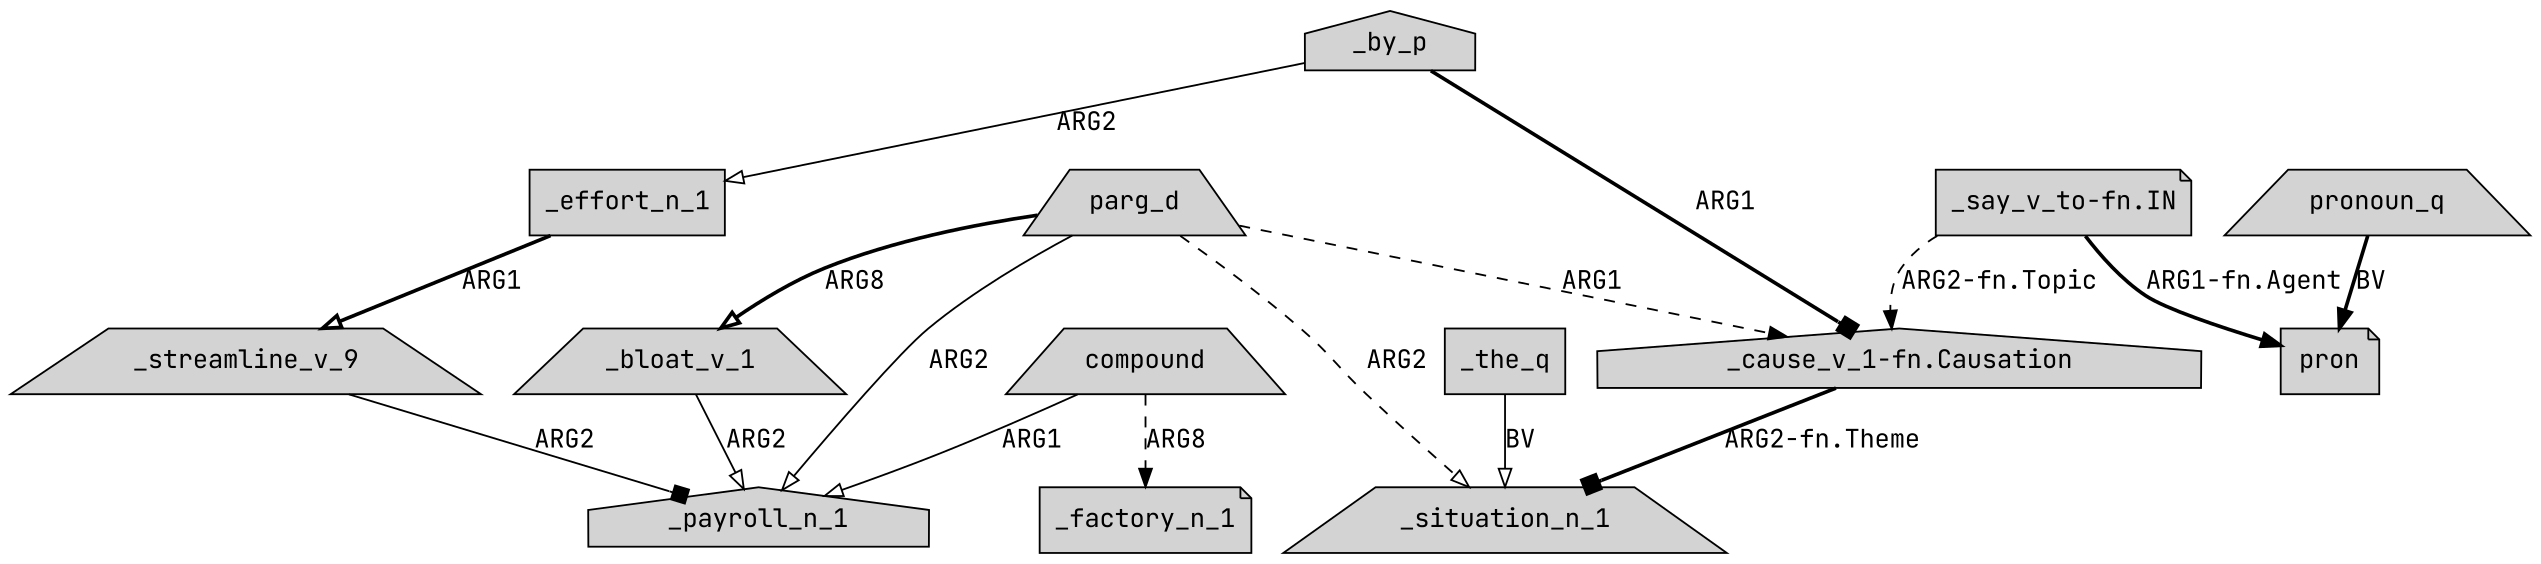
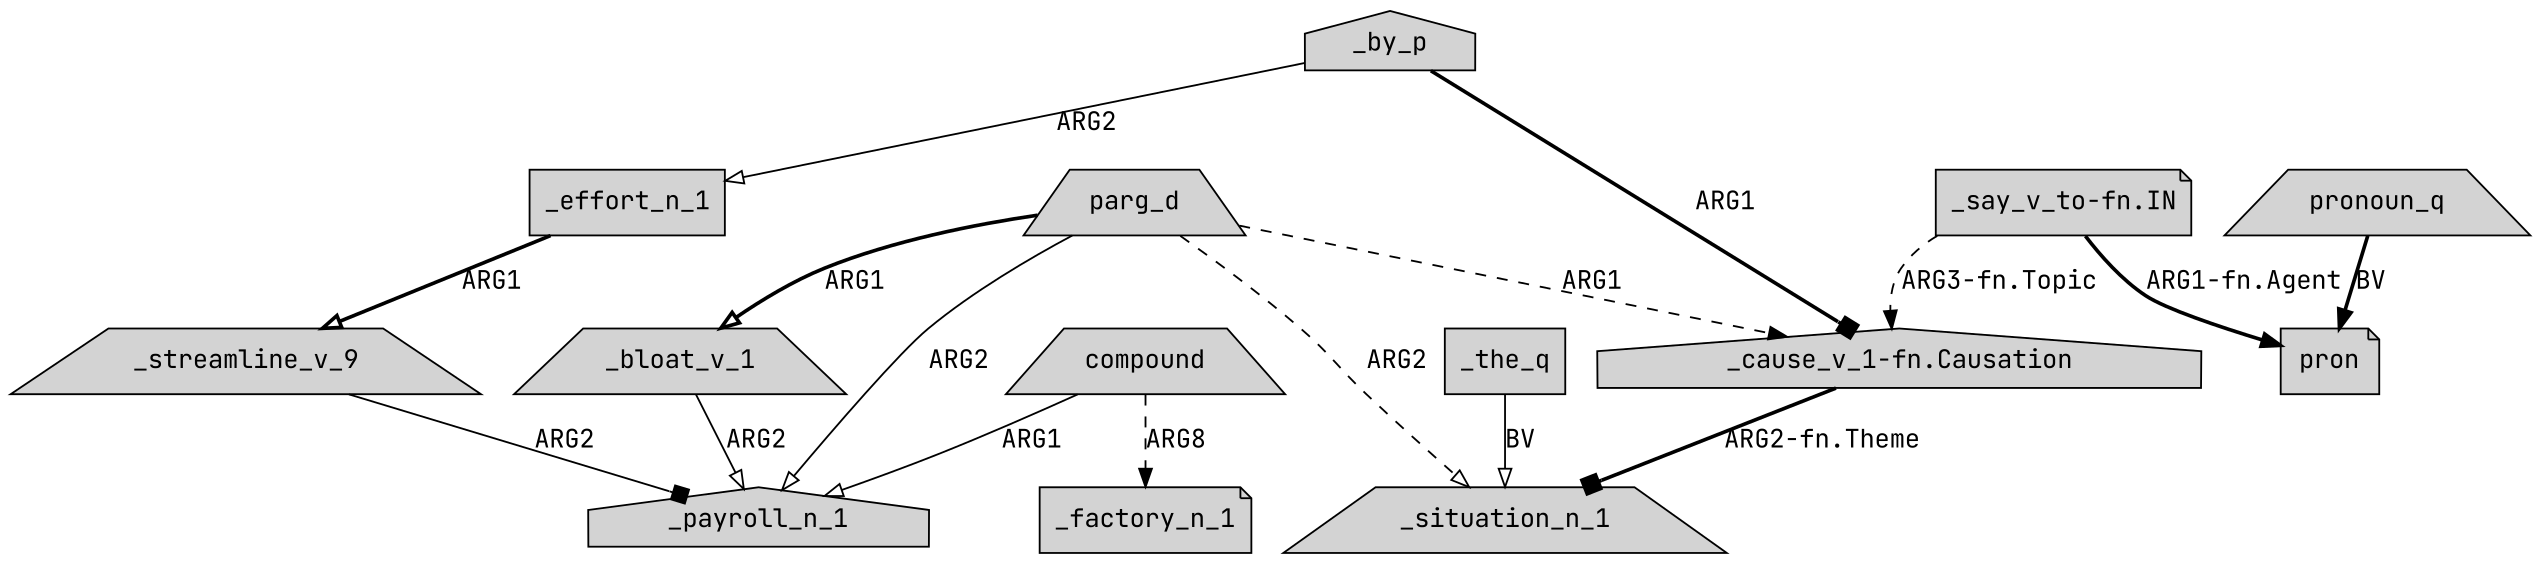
(855, 282) -> (855, 282)
(2000, 282) -> (2000, 282)
